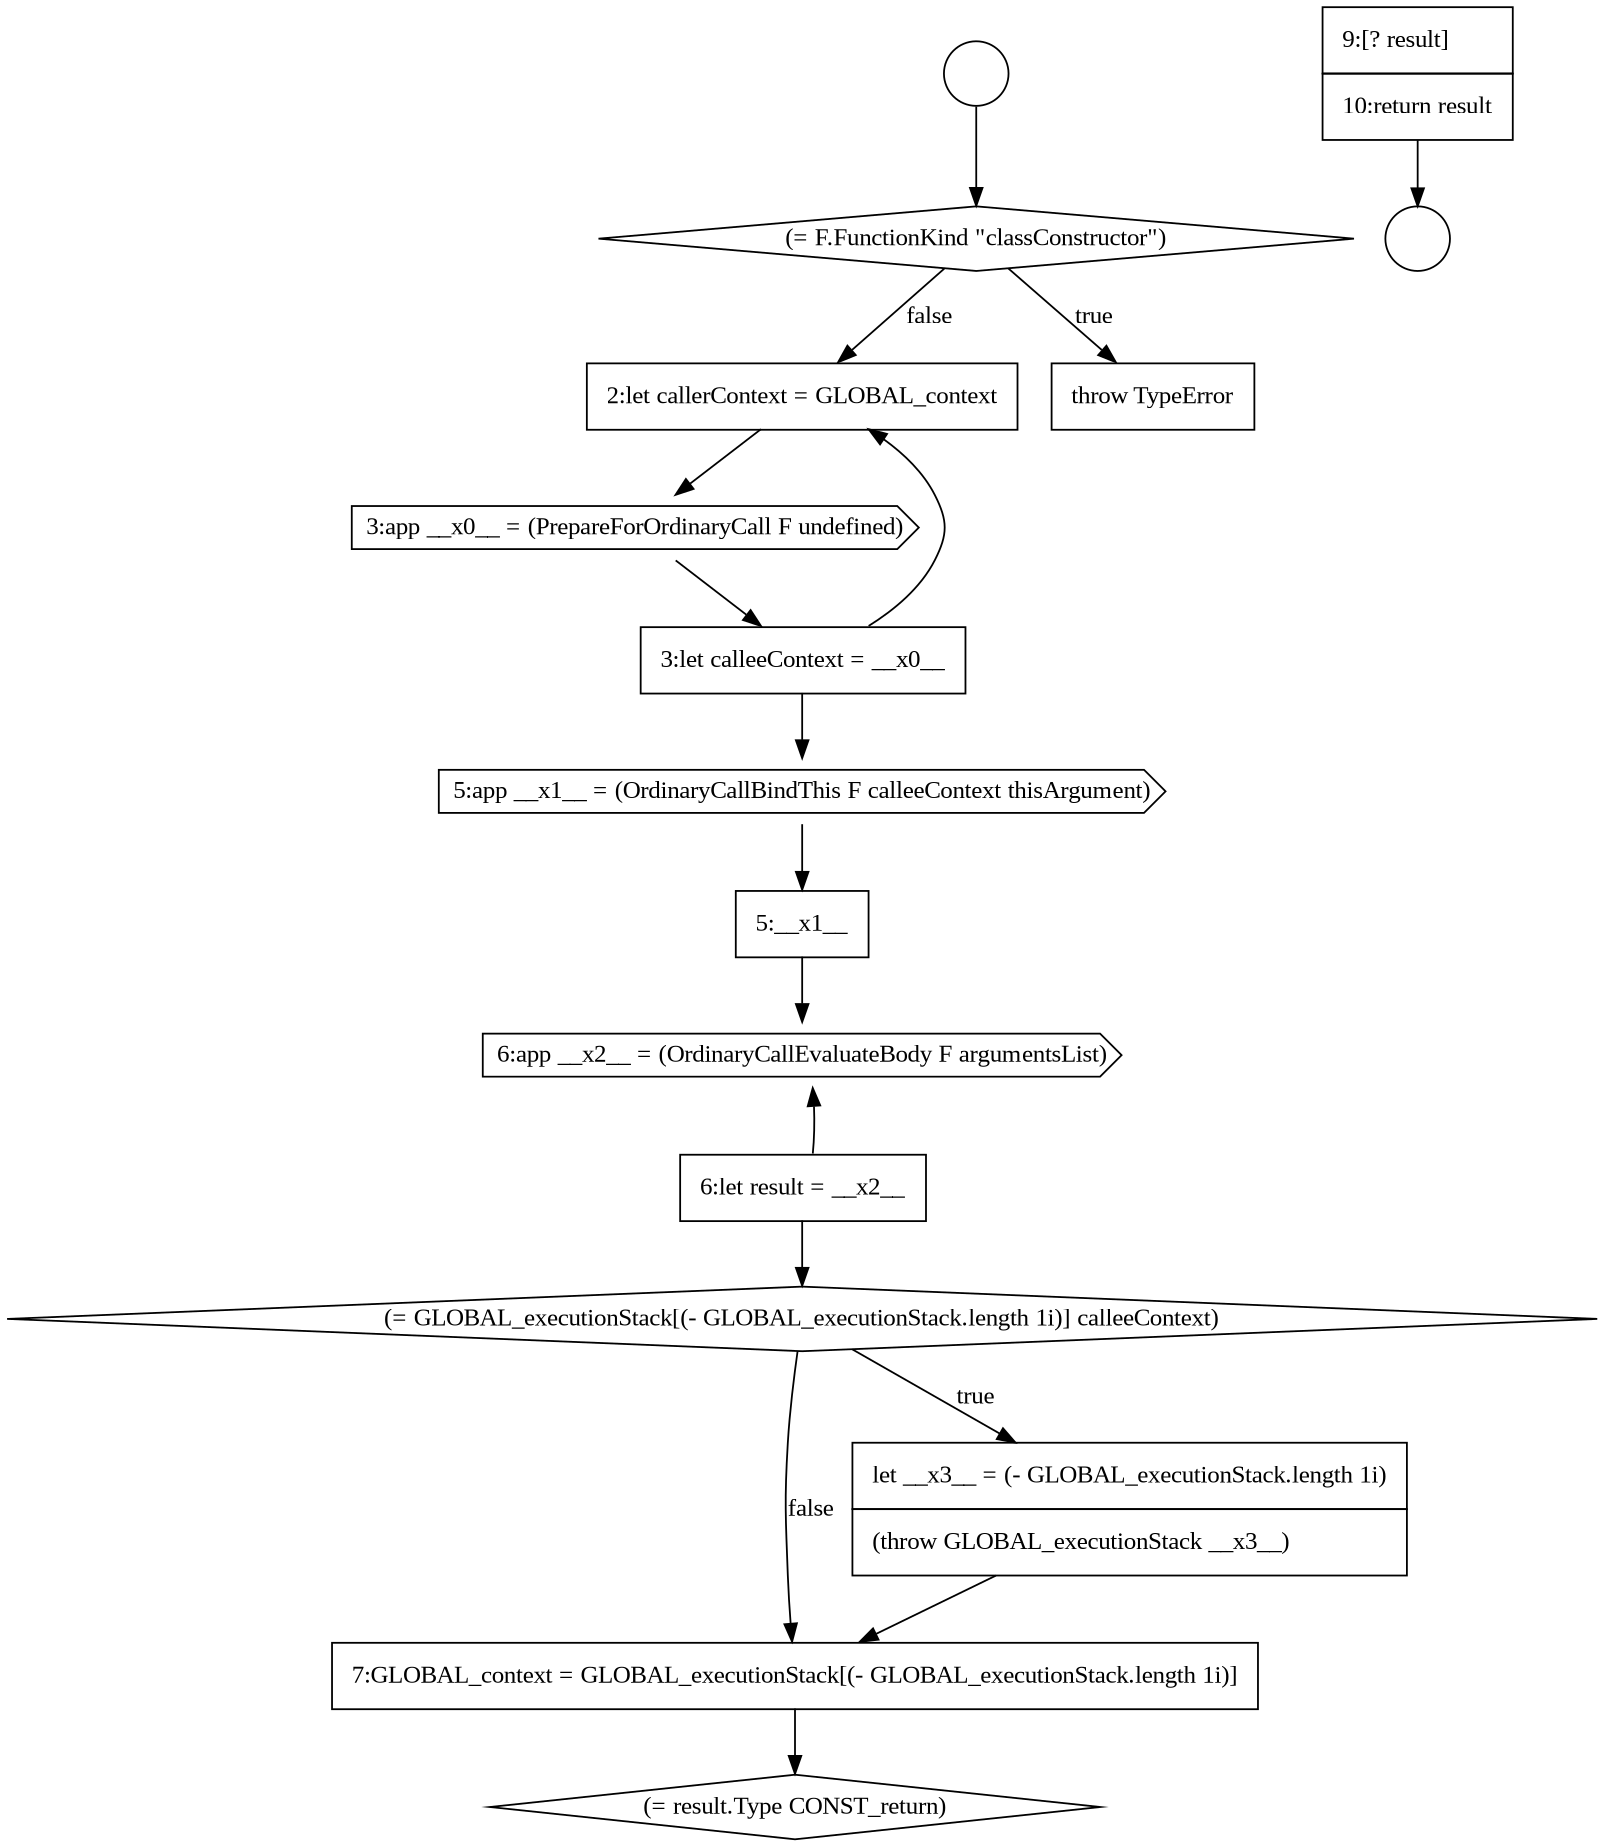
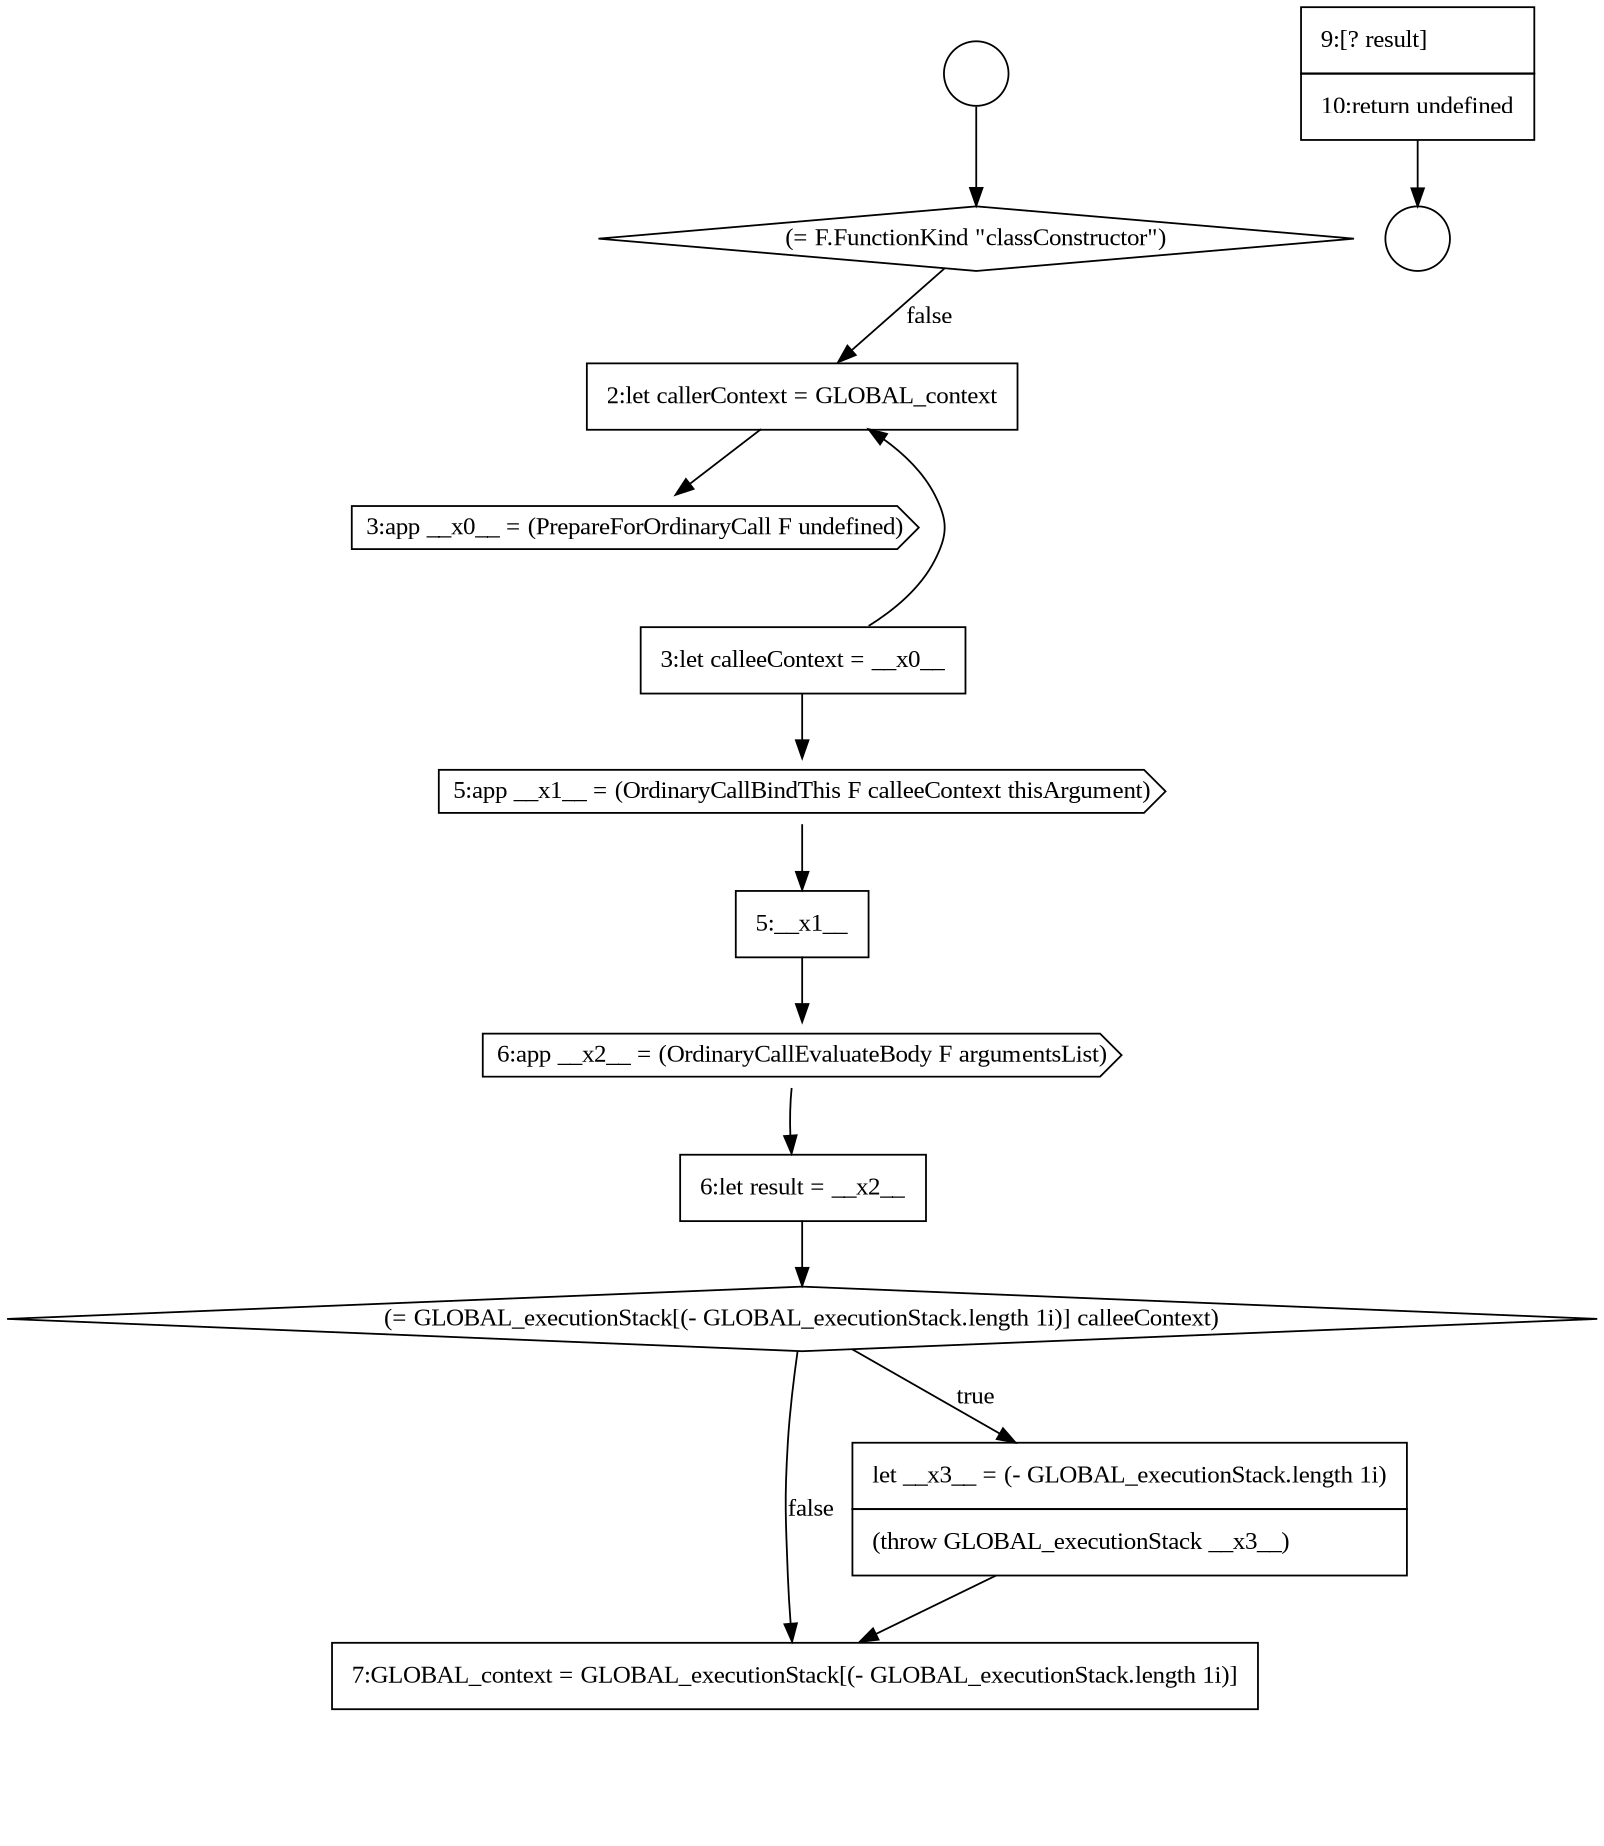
(1418, 106) -> (1418, 106)
(1152, 396) -> none
(711, 588) -> none
(814, 1130) -> (790, 1112)
(795, 1807) -> none
